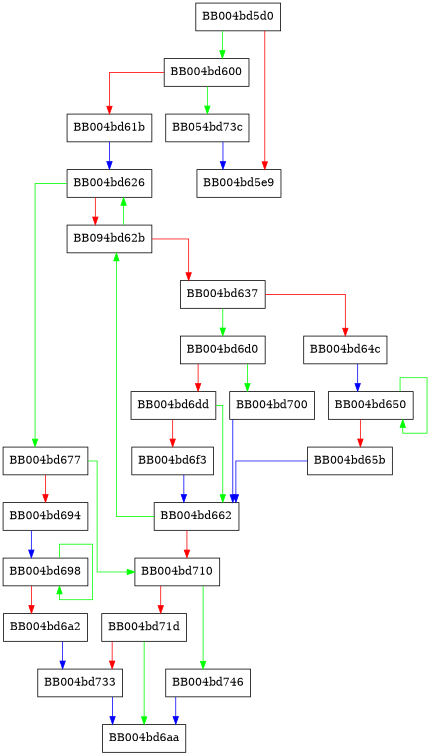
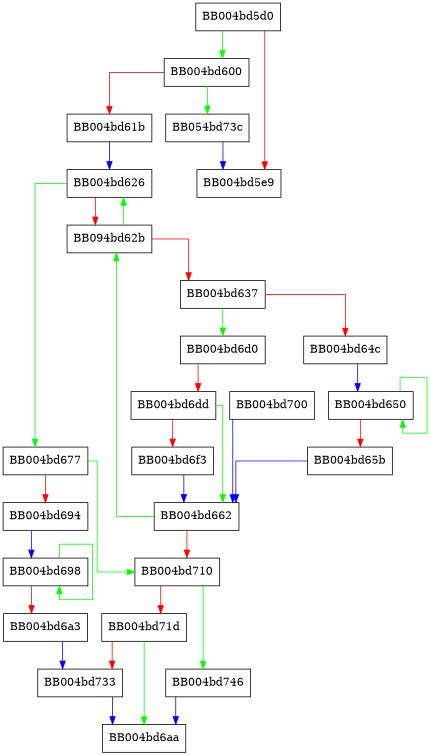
(247, 374) -> none
(45, 627) -> (45, 627)
